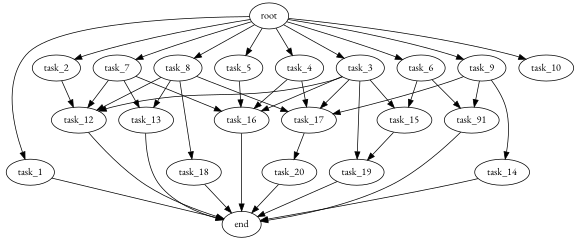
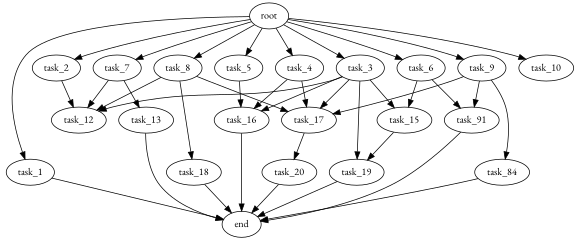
(163, 92) -> none
(173, 92) -> none
(502, 172) -> (502, 172)
(146, 185) -> none
